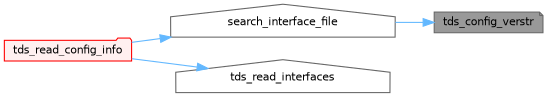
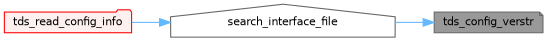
(283, 78) -> none
